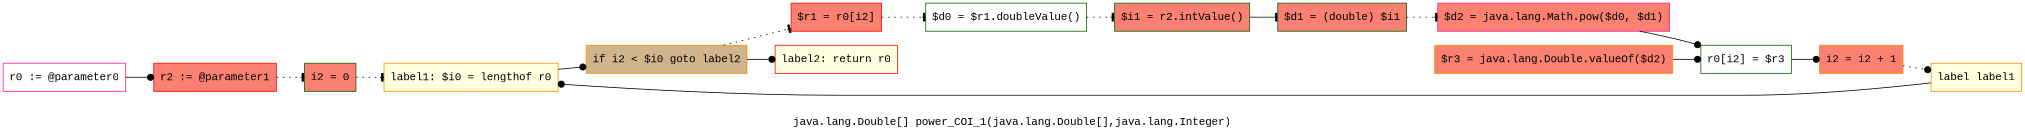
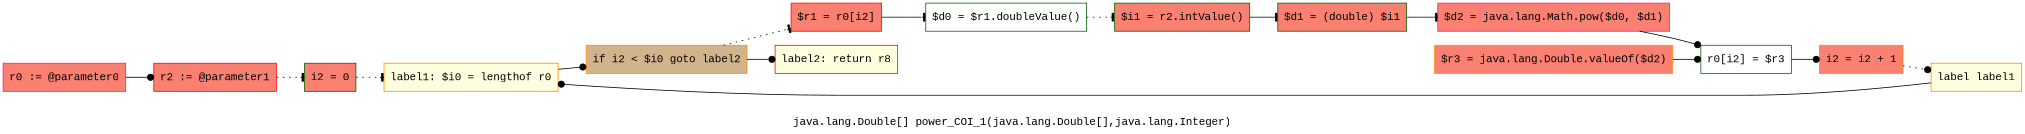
(902, 17) -> (902, 17)
(1420, 17) -> (1420, 17)
(836, 59) -> (836, 59)
(64, 77) -> (64, 77)
